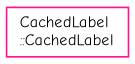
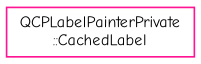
(68, 32) -> (100, 32)
